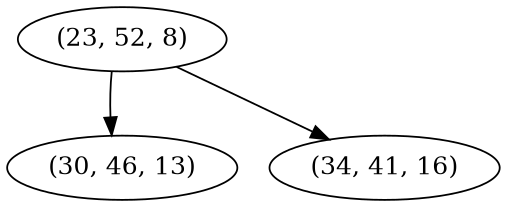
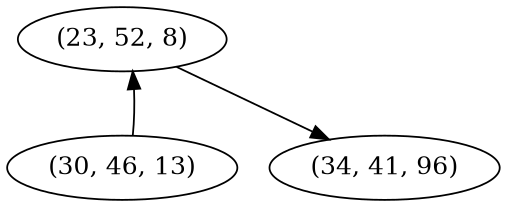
(110, 94) -> (134, 112)
(385, 168) -> (385, 168)
